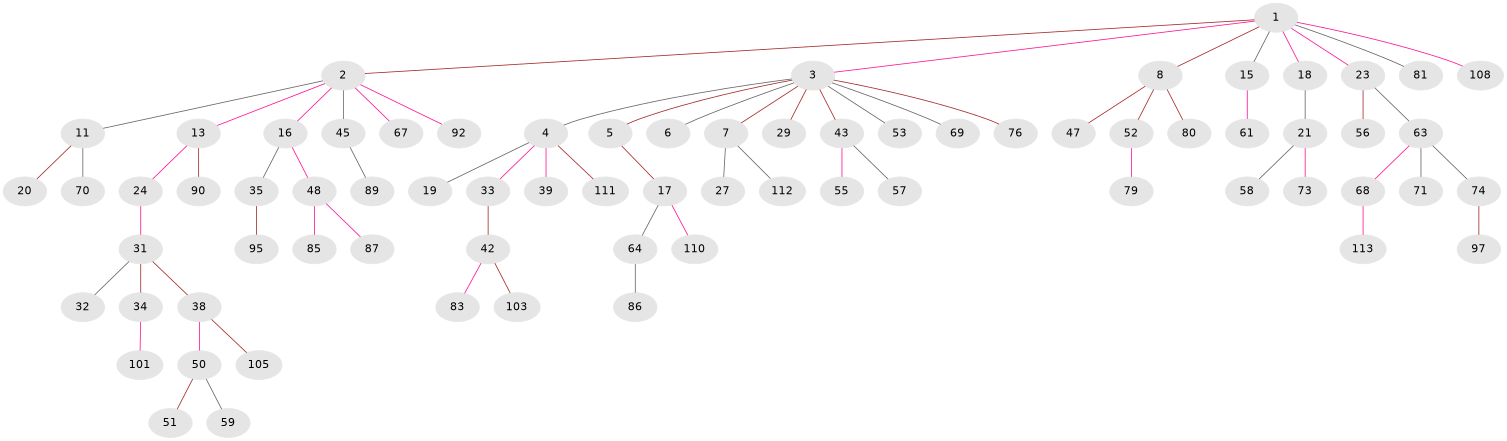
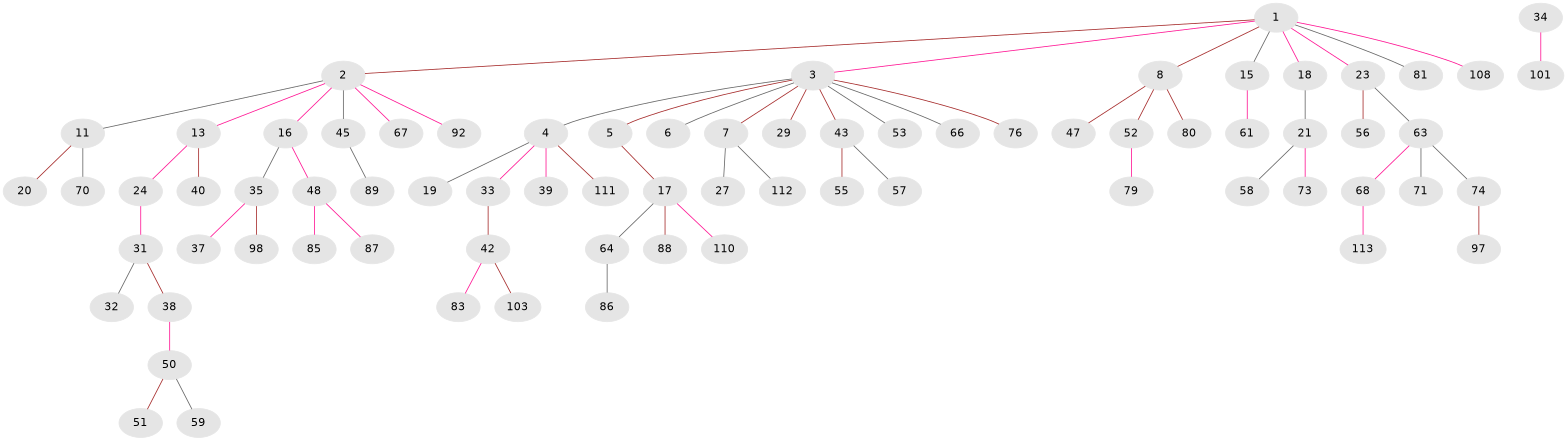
(958, 133) -> (958, 133)
(842, 163) -> (842, 163)
(199, 191) -> (199, 191)
none -> (199, 249)
(257, 249) -> (257, 249)
none -> (665, 249)
(141, 278) -> none
(259, 365) -> none
